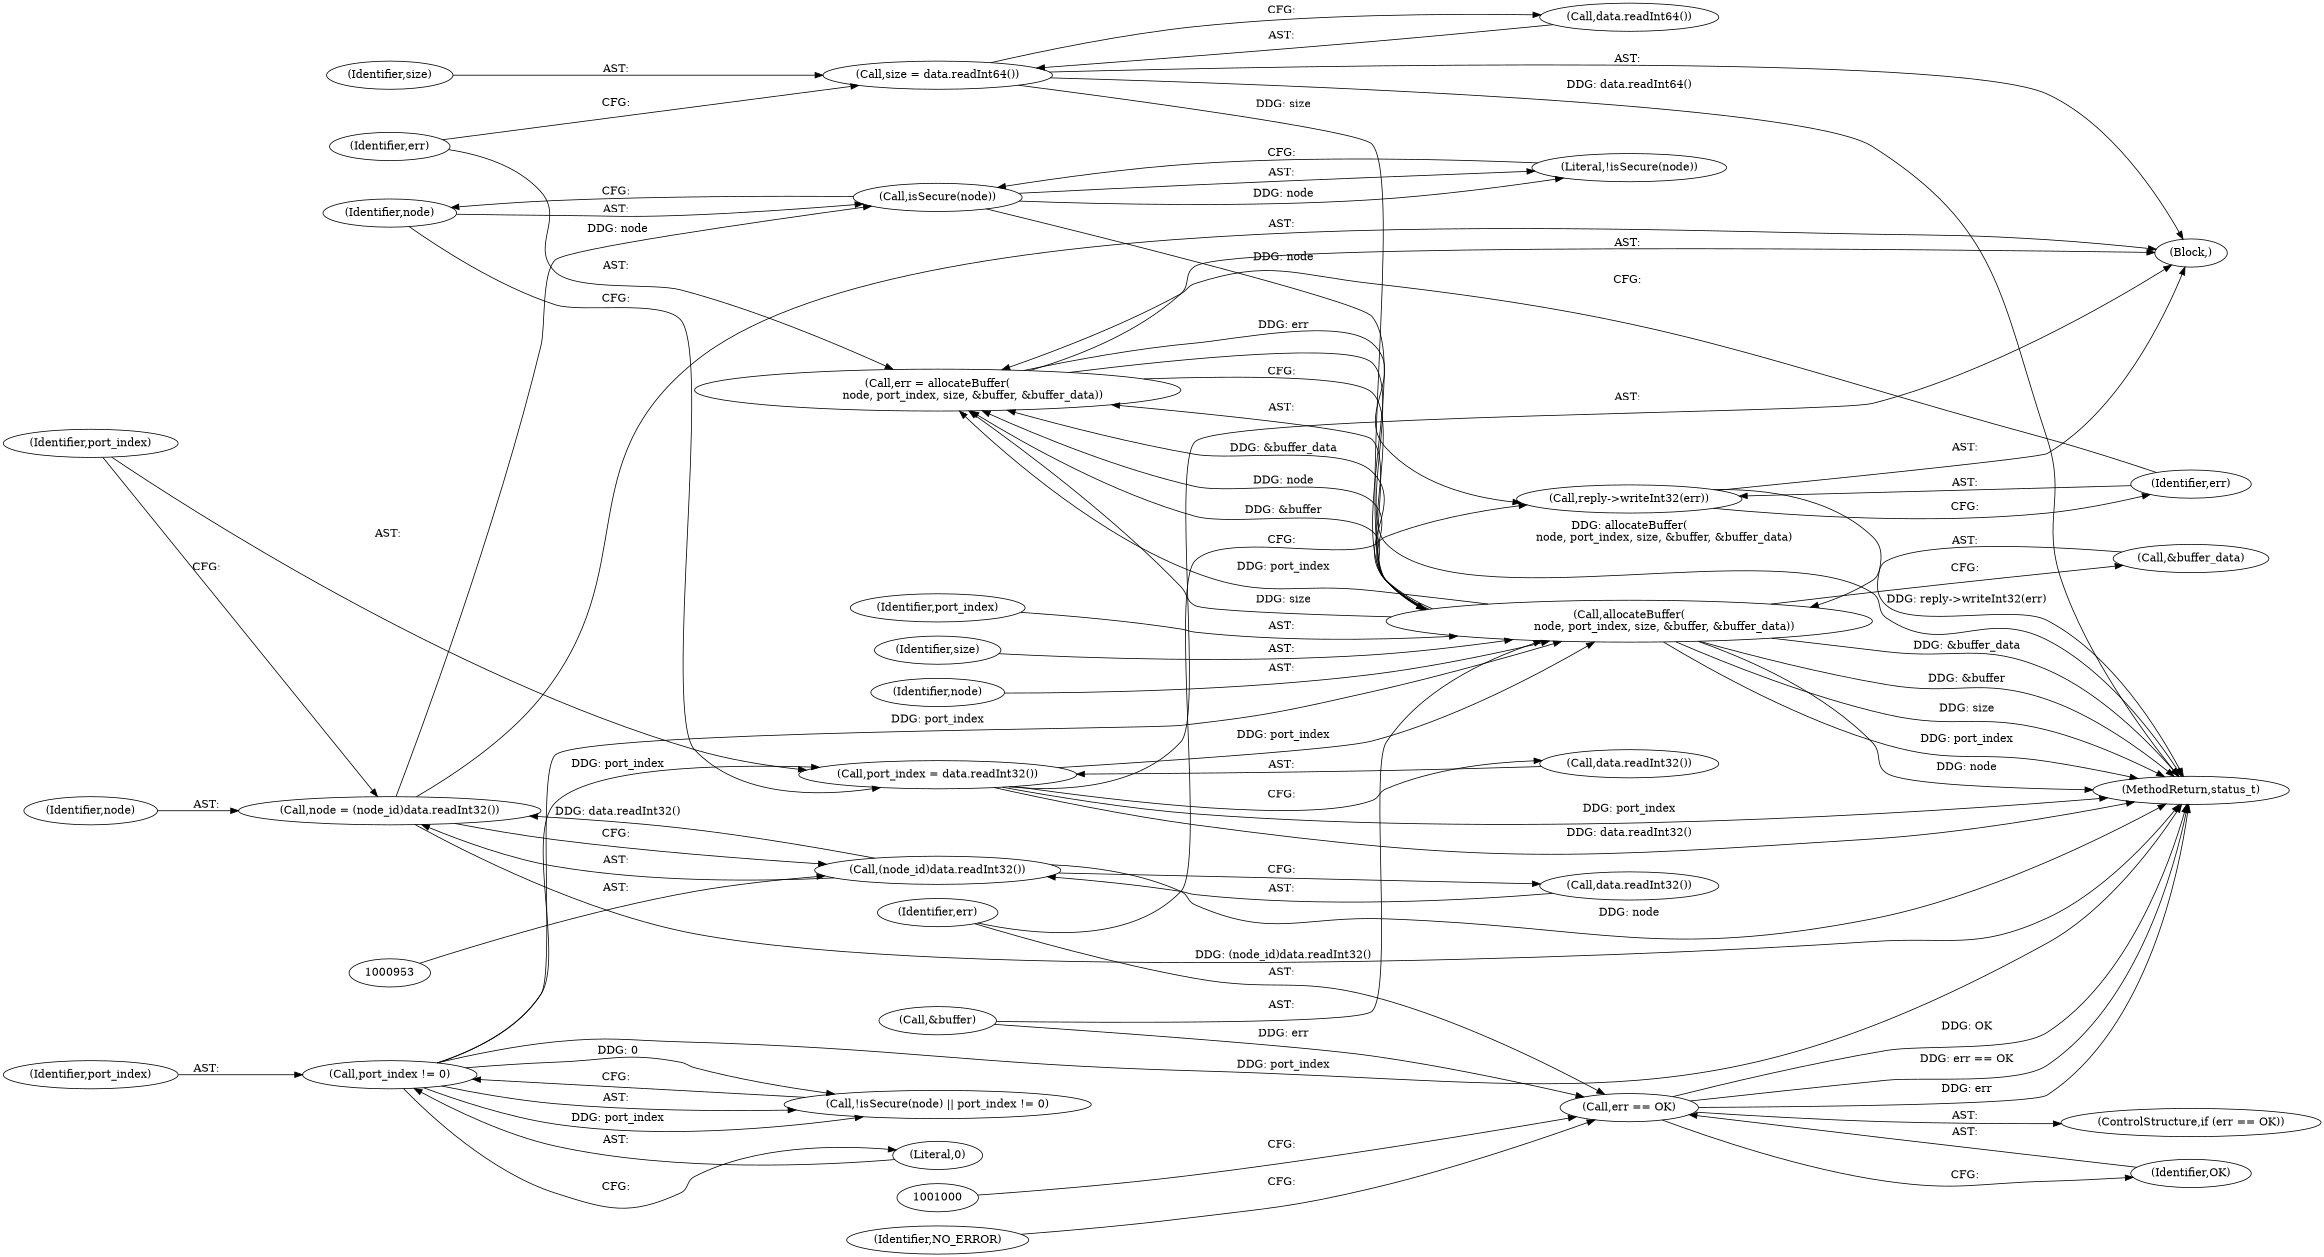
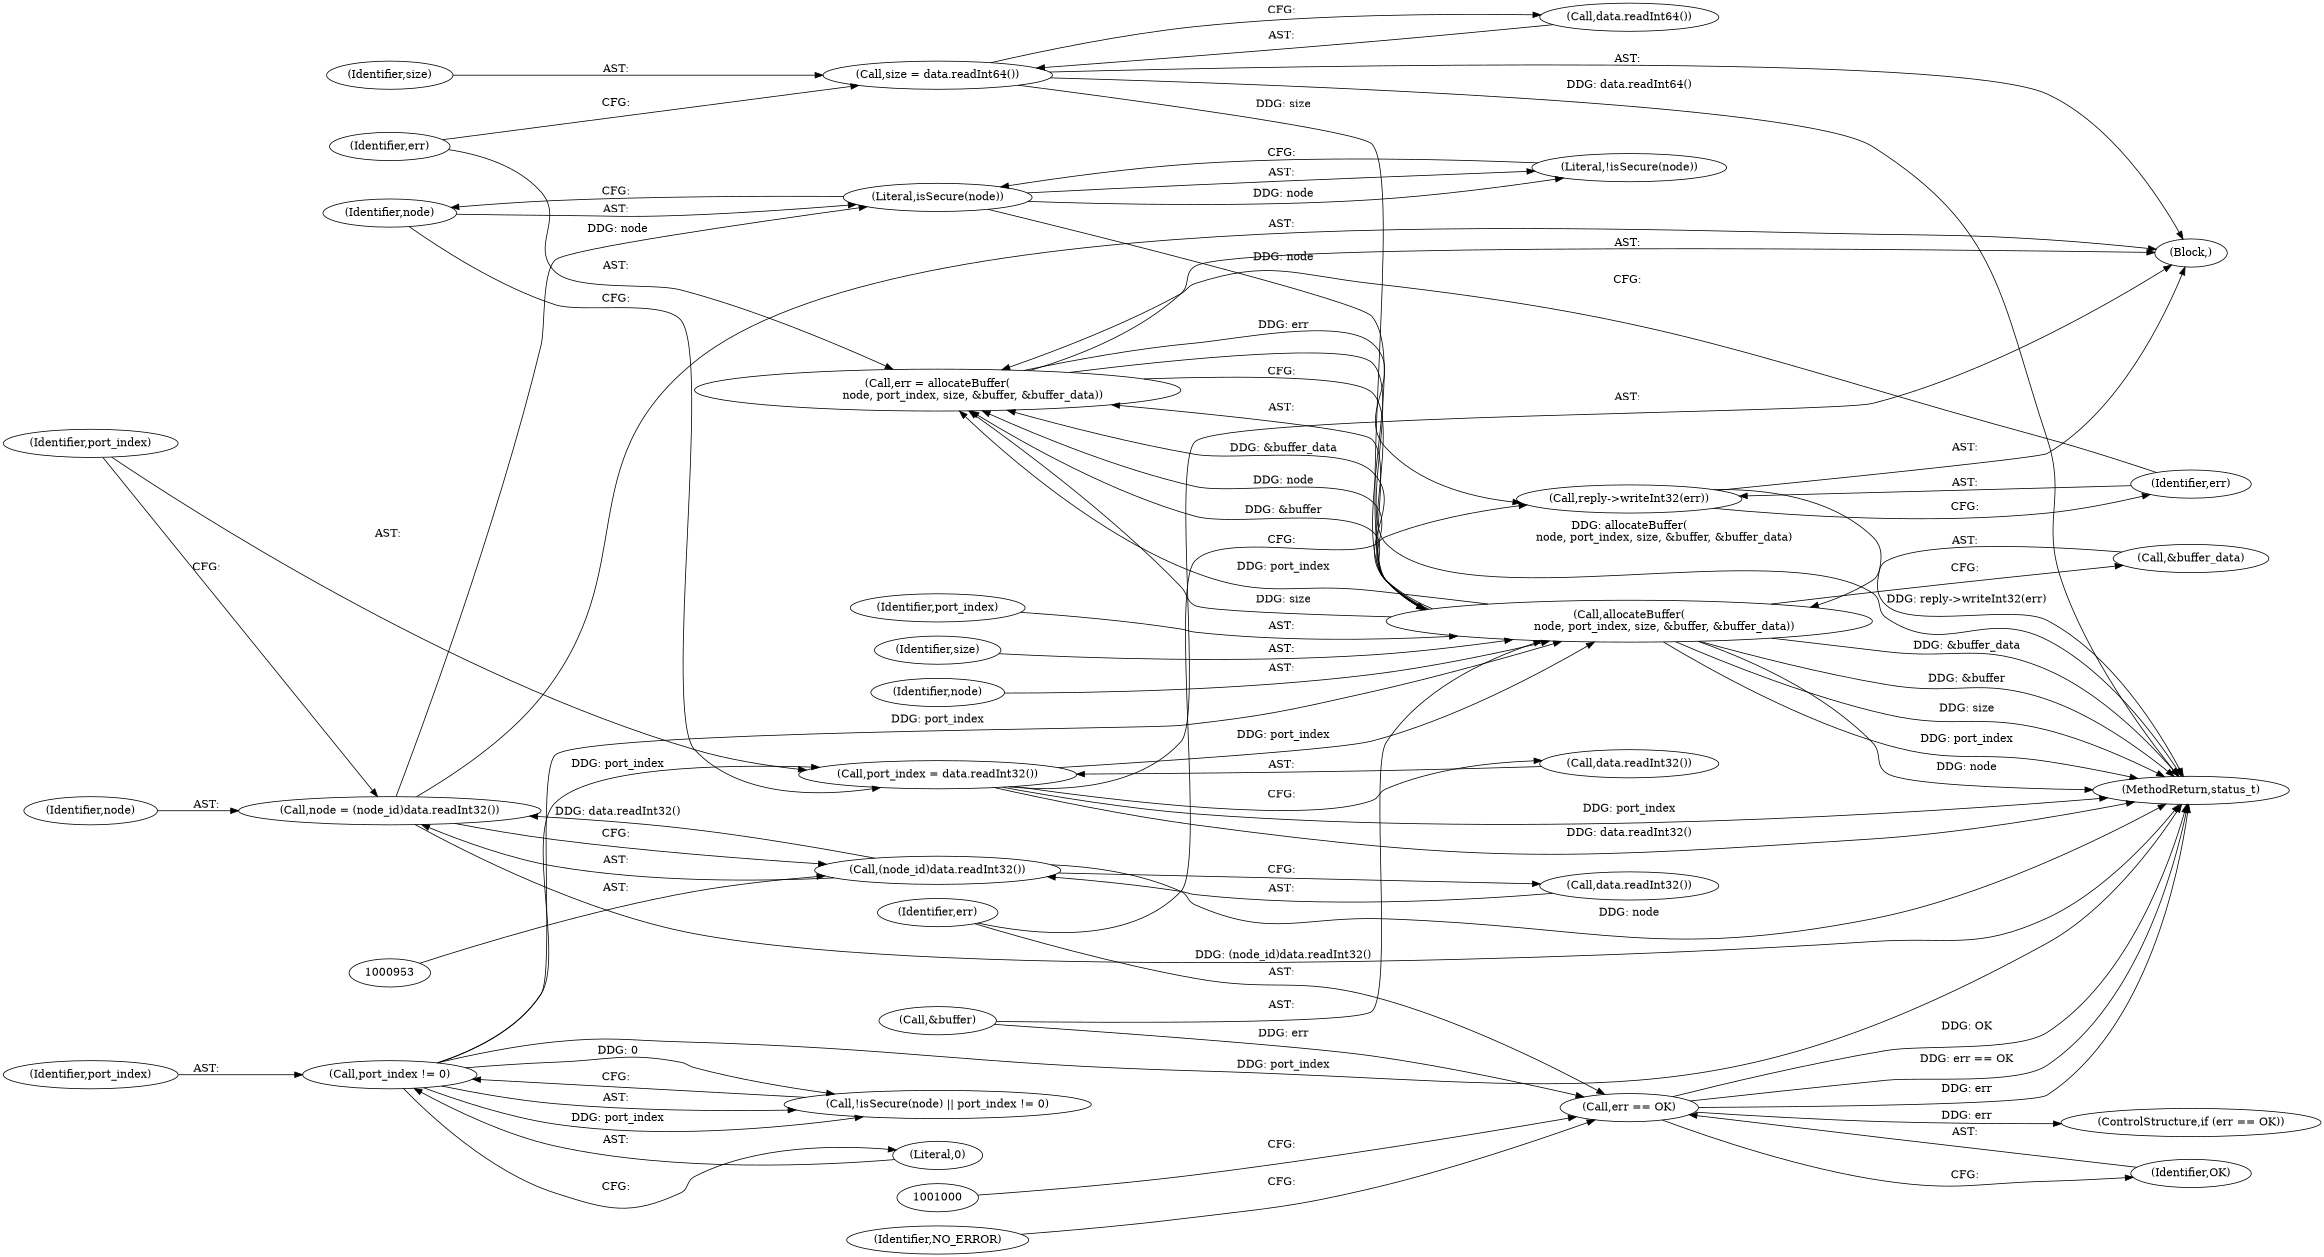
(938, 197) -> (938, 197)
(1967, 1116) -> (1967, 1116)
